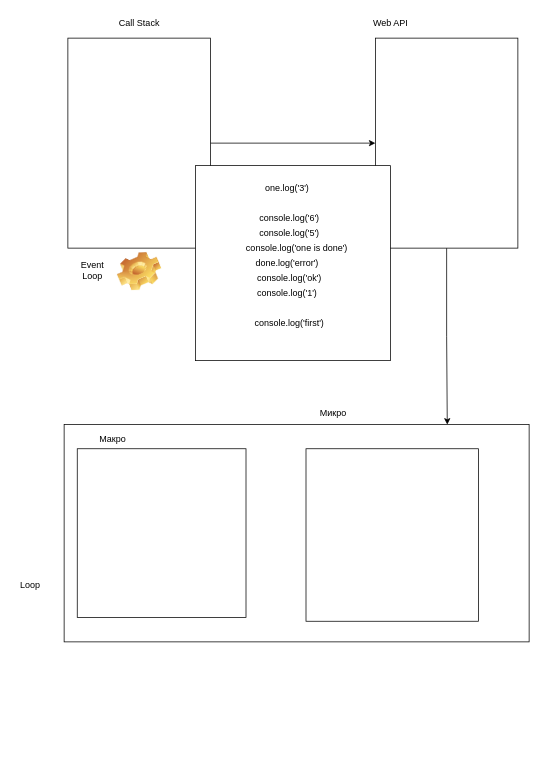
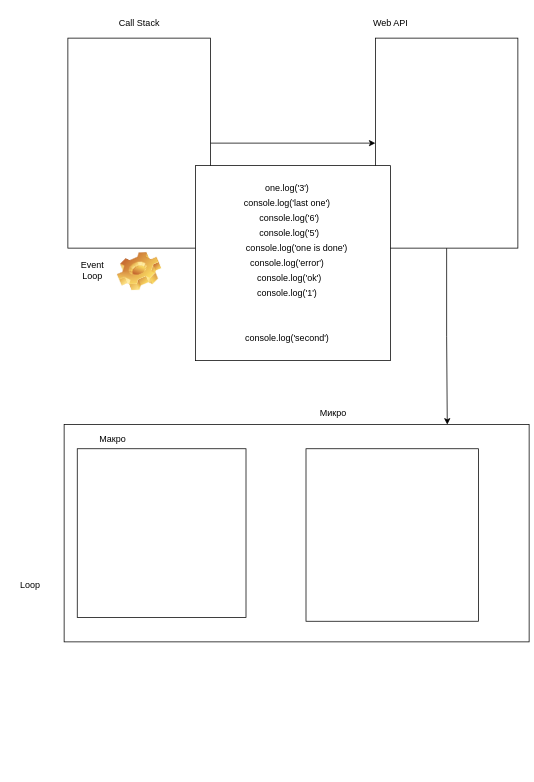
none -> (287, 203)
(287, 263) -> (287, 263)
(289, 323) -> none
none -> (287, 338)
